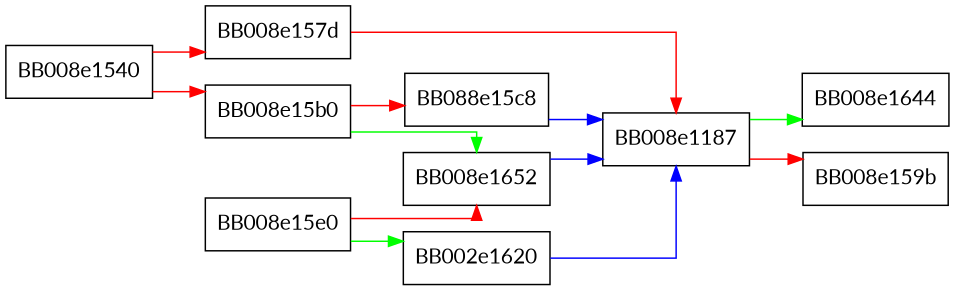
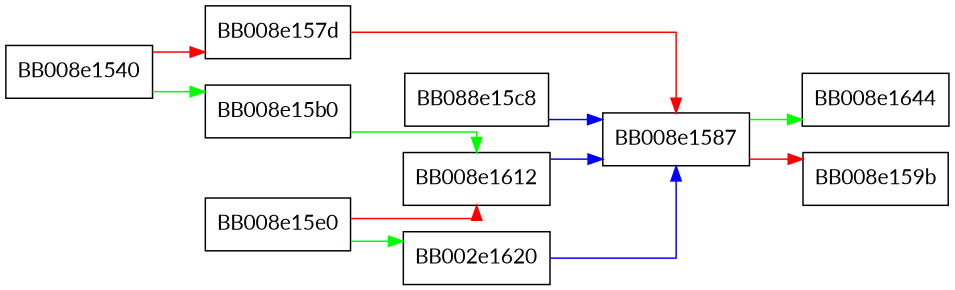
(171, 92) -> (171, 92)
(370, 106) -> none
(676, 139) -> (676, 139)
(477, 179) -> (477, 179)
